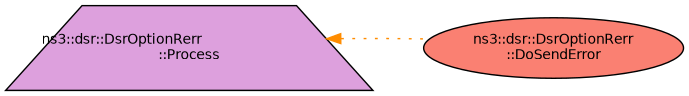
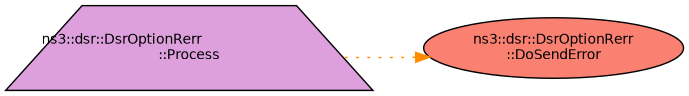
(385, 39) -> (380, 58)
